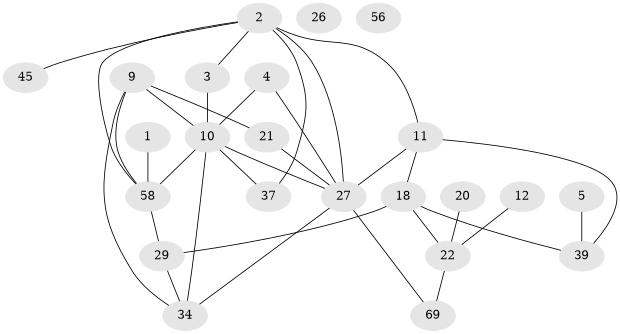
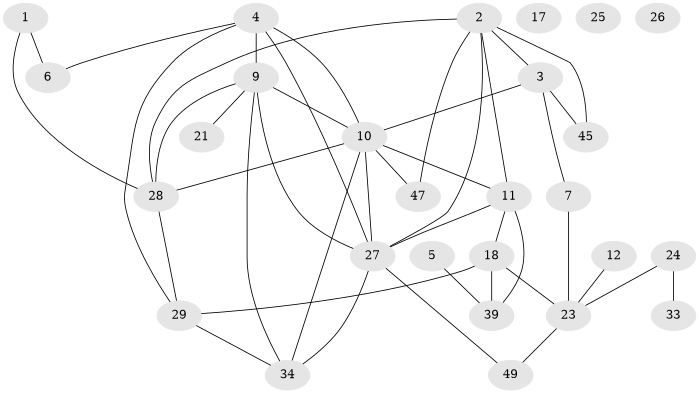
(378, 18) -> none
none -> (539, 18)
none -> (598, 18)
none -> (256, 45)
none -> (48, 78)
none -> (563, 107)
none -> (132, 145)
(305, 167) -> (283, 186)
none -> (437, 167)
(148, 197) -> (156, 197)
(269, 197) -> (418, 197)
(463, 197) -> (674, 256)
none -> (569, 197)
(448, 256) -> (569, 316)
(433, 316) -> (511, 375)
none -> (674, 316)
